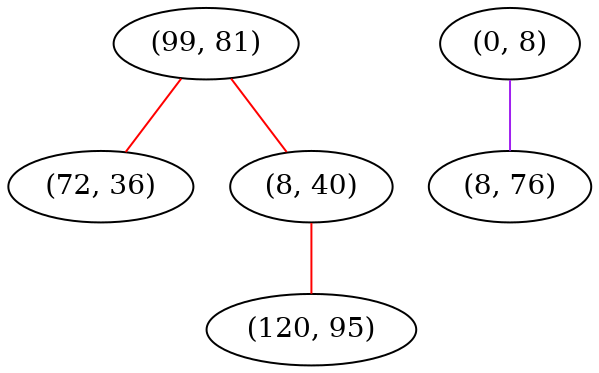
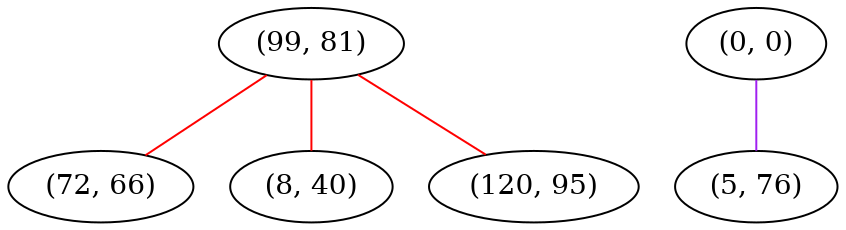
(510, 44) -> (756, 44)
(101, 187) -> (101, 187)
(510, 187) -> (756, 187)
(311, 258) -> (422, 115)
